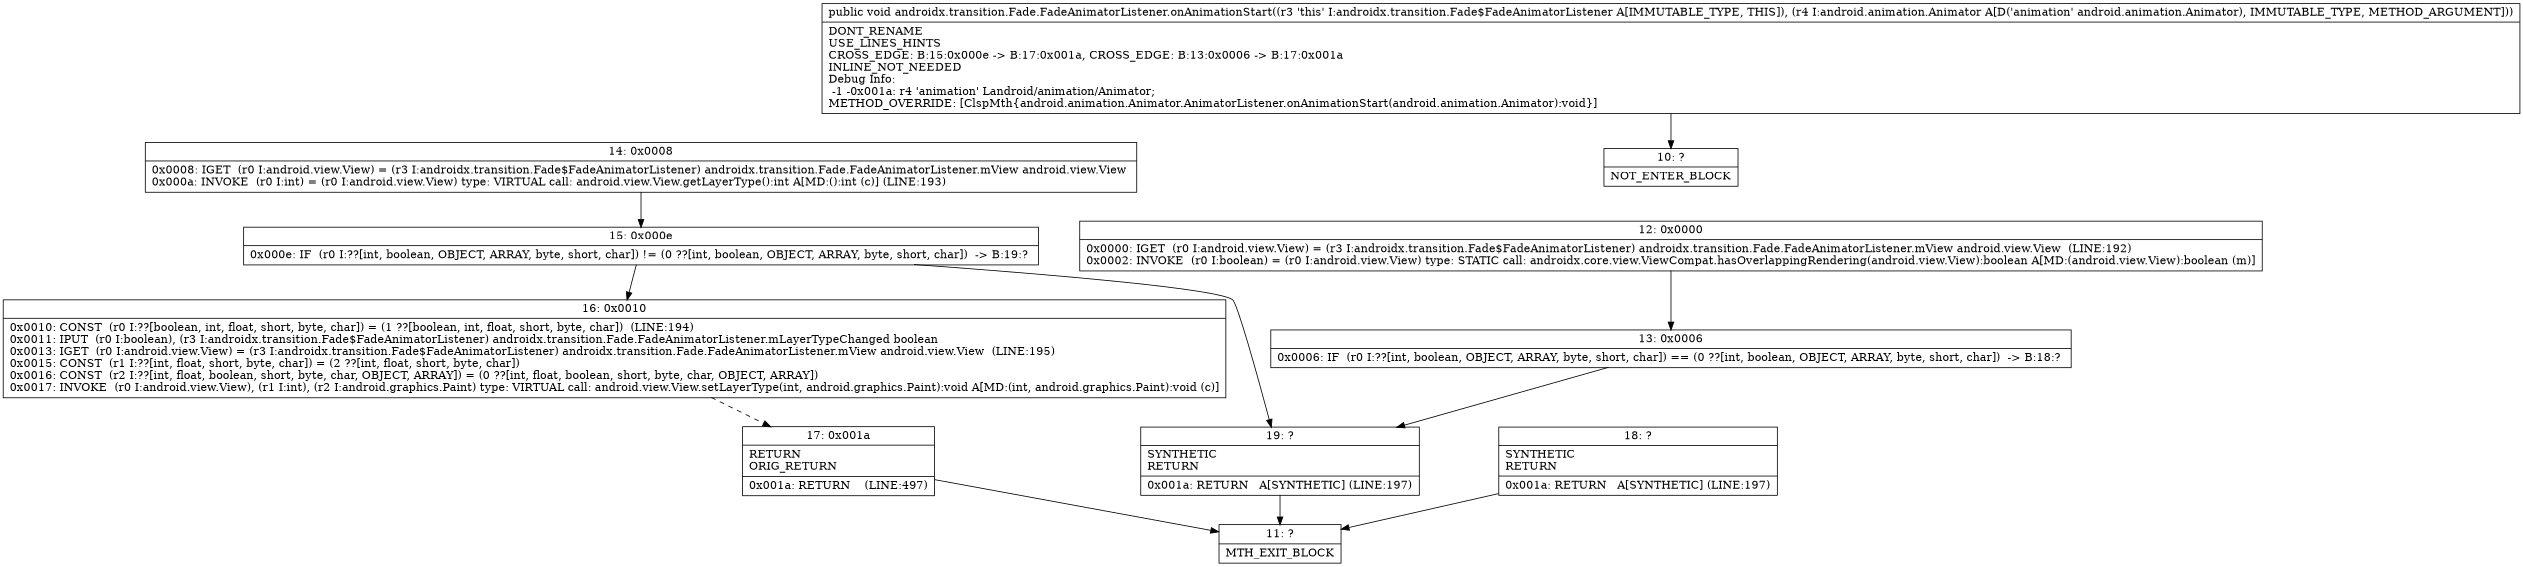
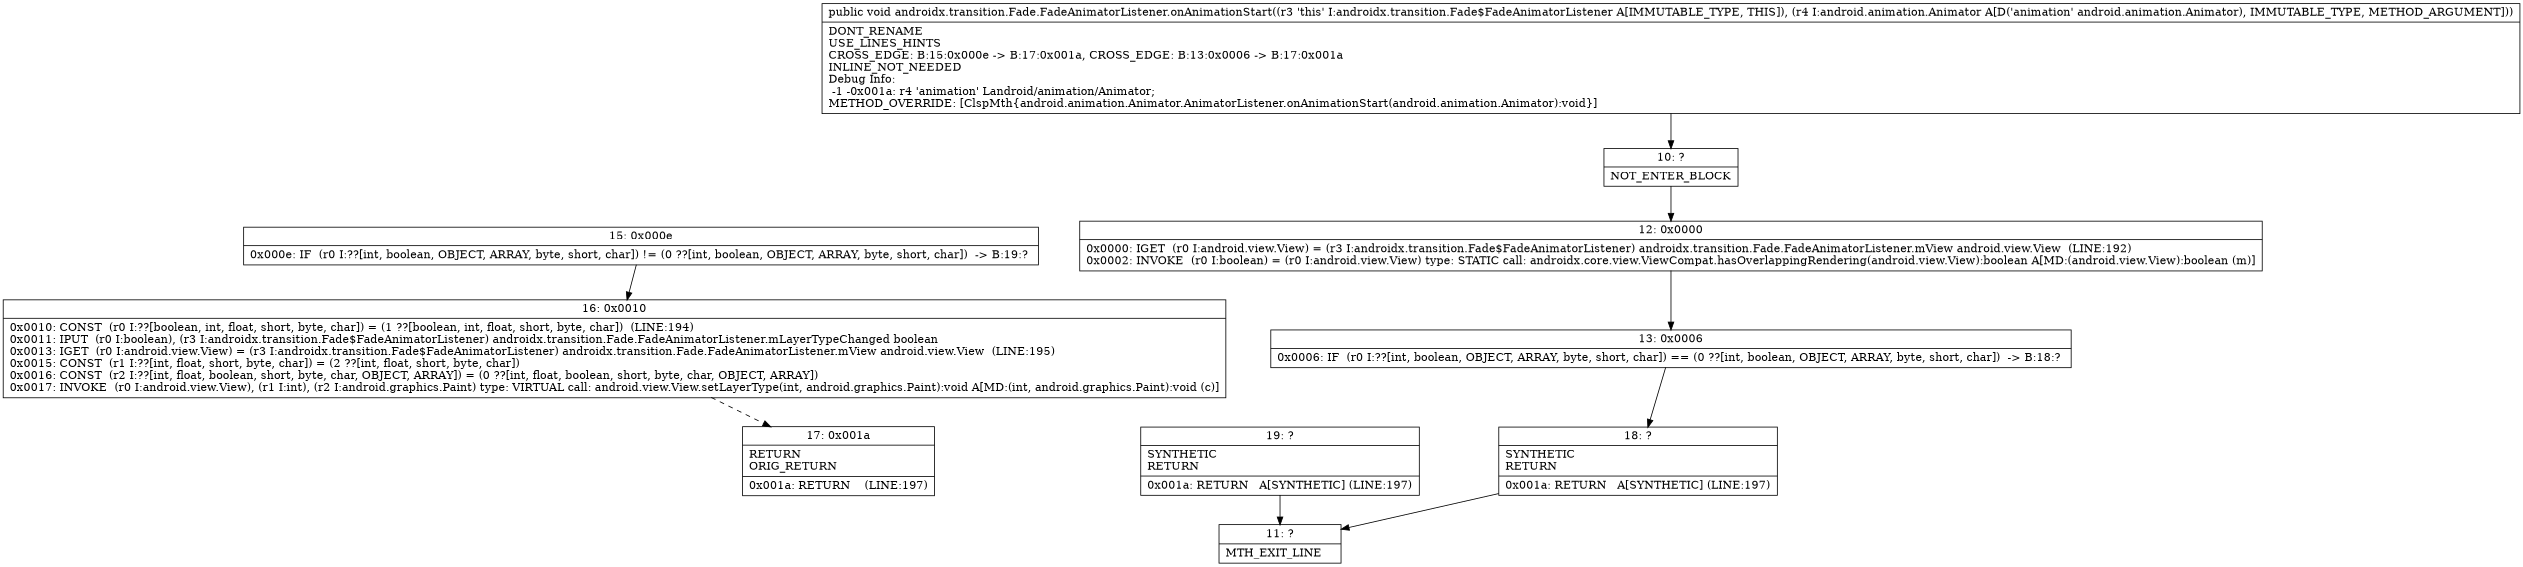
(641, 167) -> none
none -> (1671, 200)
(1136, 284) -> none
(1506, 396) -> (1658, 394)
(839, 486) -> (839, 486)
(1073, 505) -> none
(1280, 553) -> (1274, 553)
